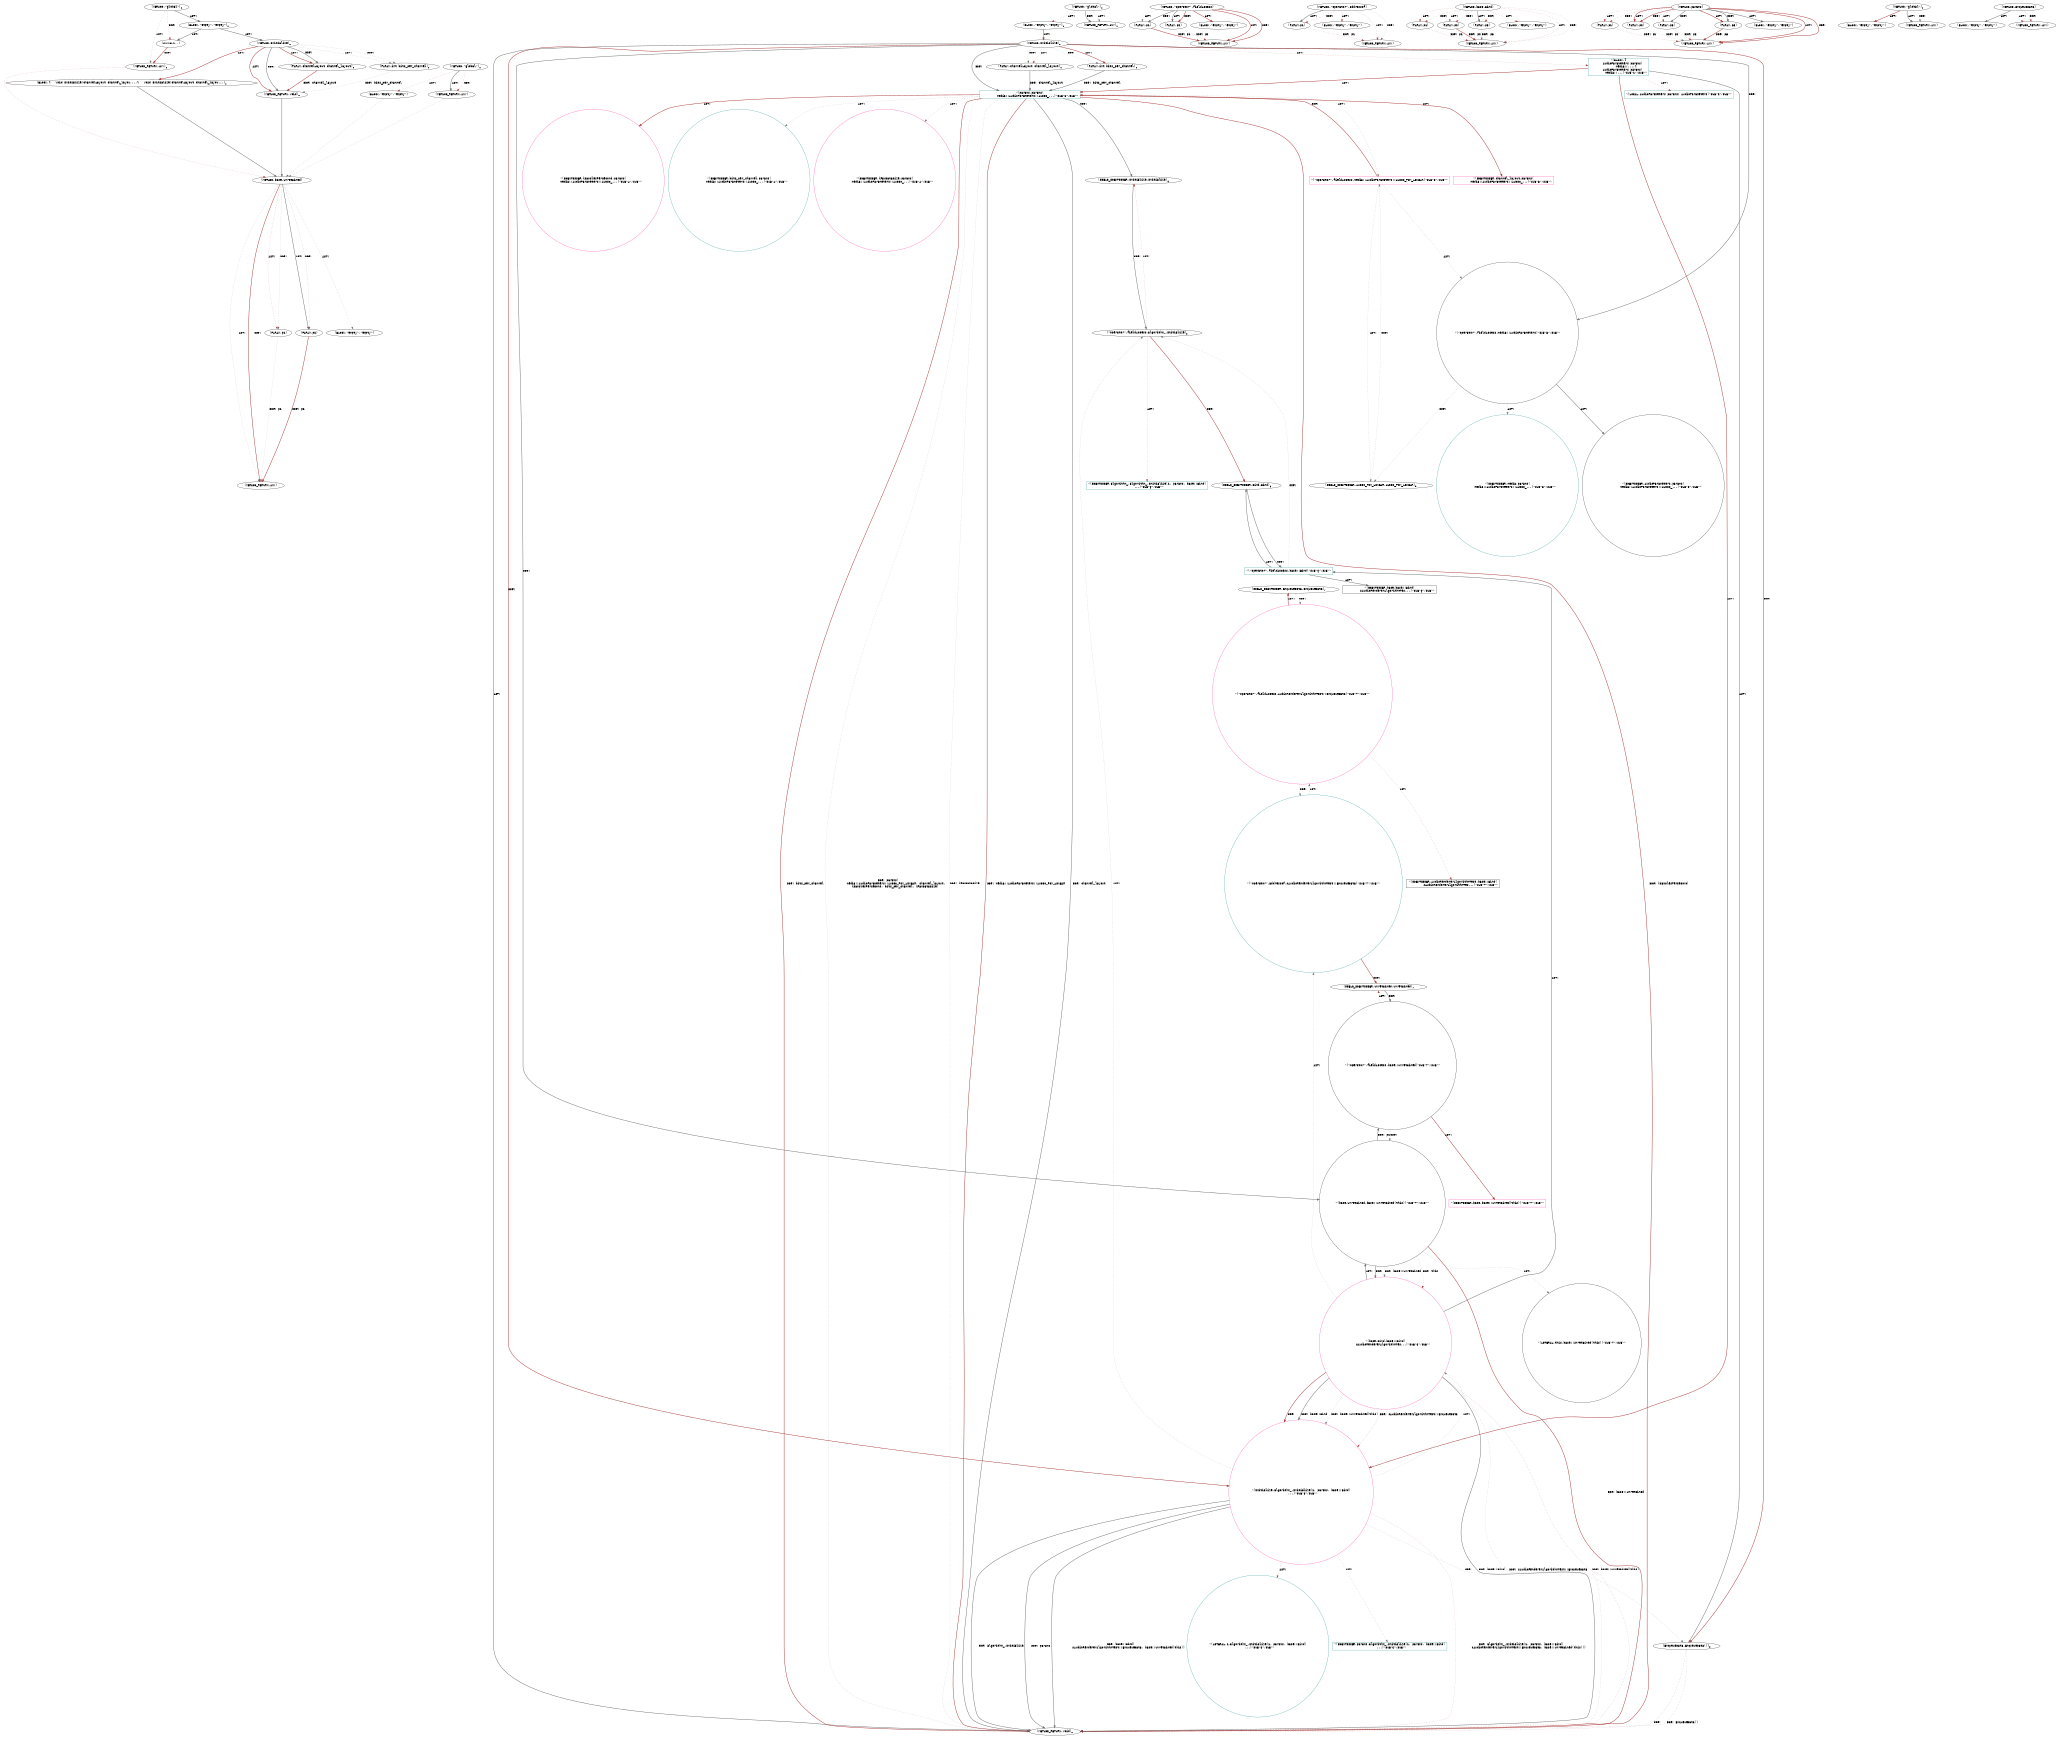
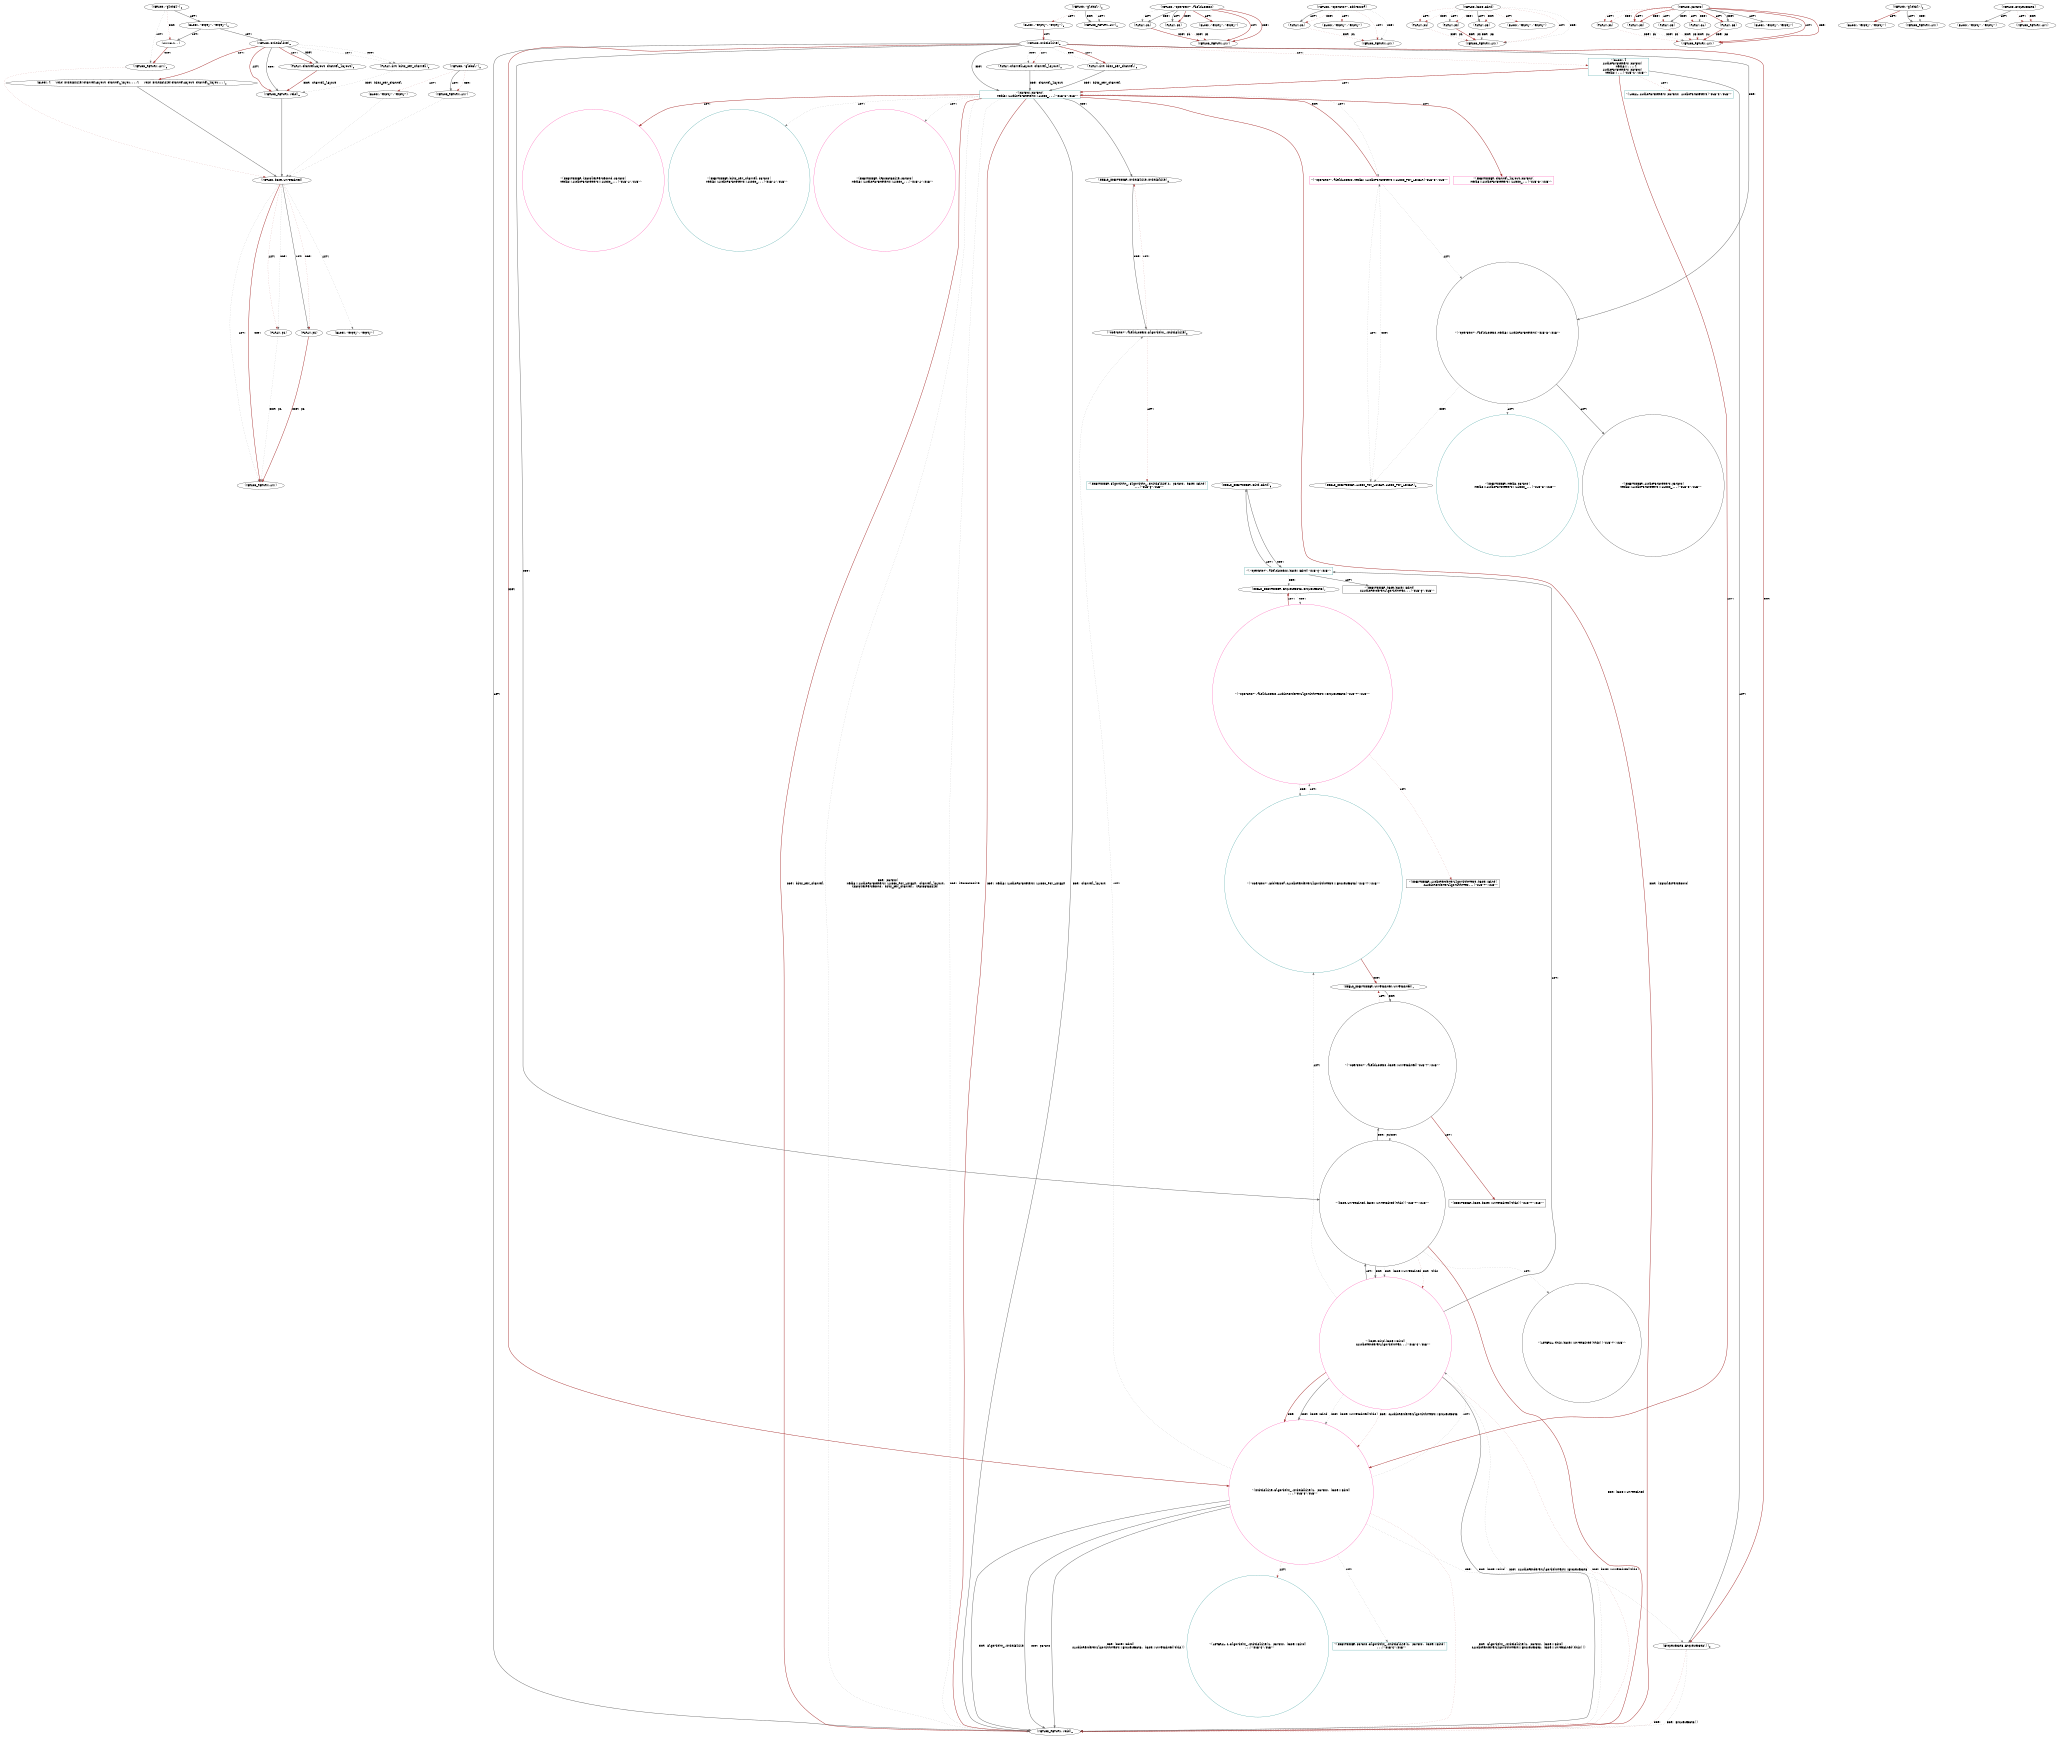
none -> (1697, 25)
(1203, 404) -> none
(1284, 418) -> (1289, 579)
(1497, 1203) -> (1497, 1203)
